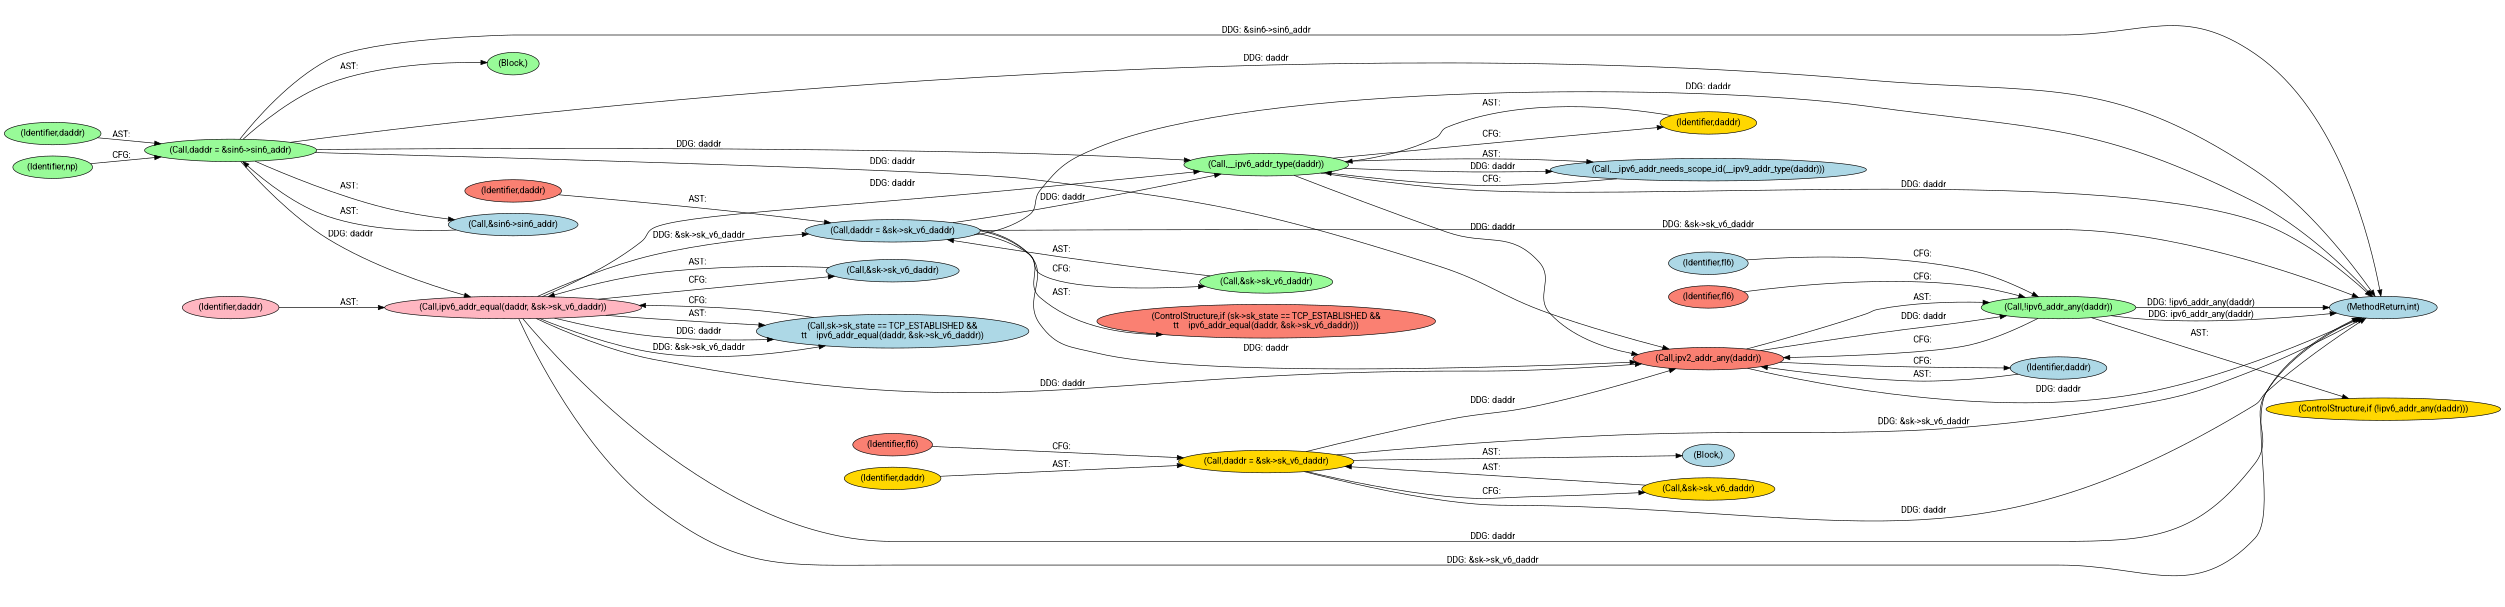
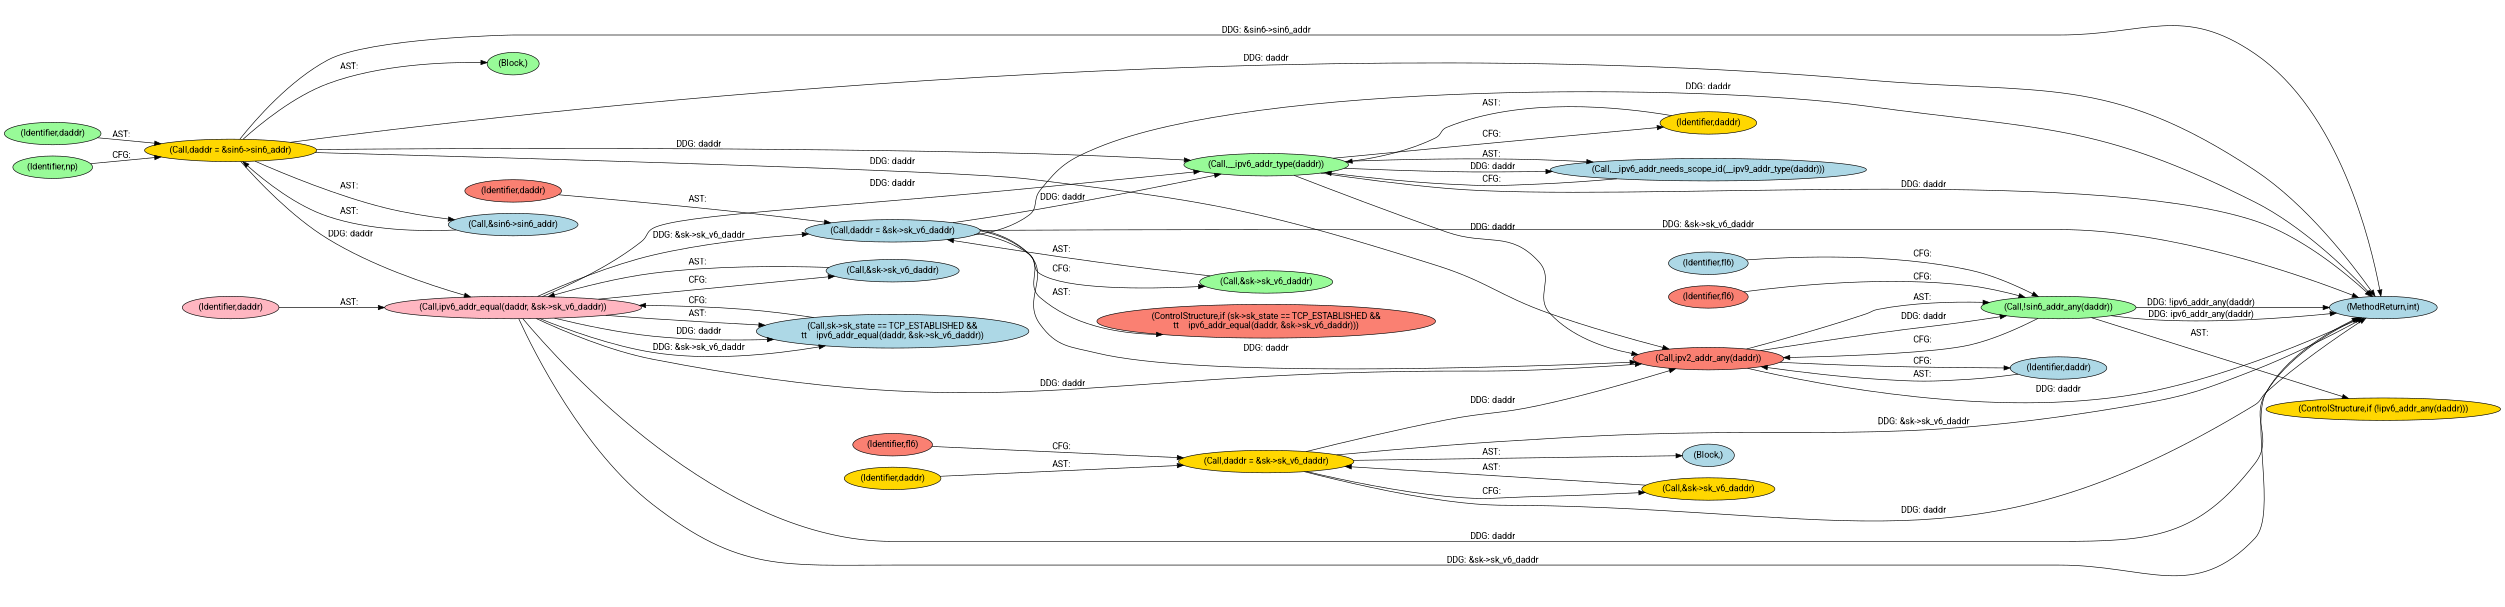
(231, 150) -> (231, 150)
(2059, 308) -> (2059, 308)
